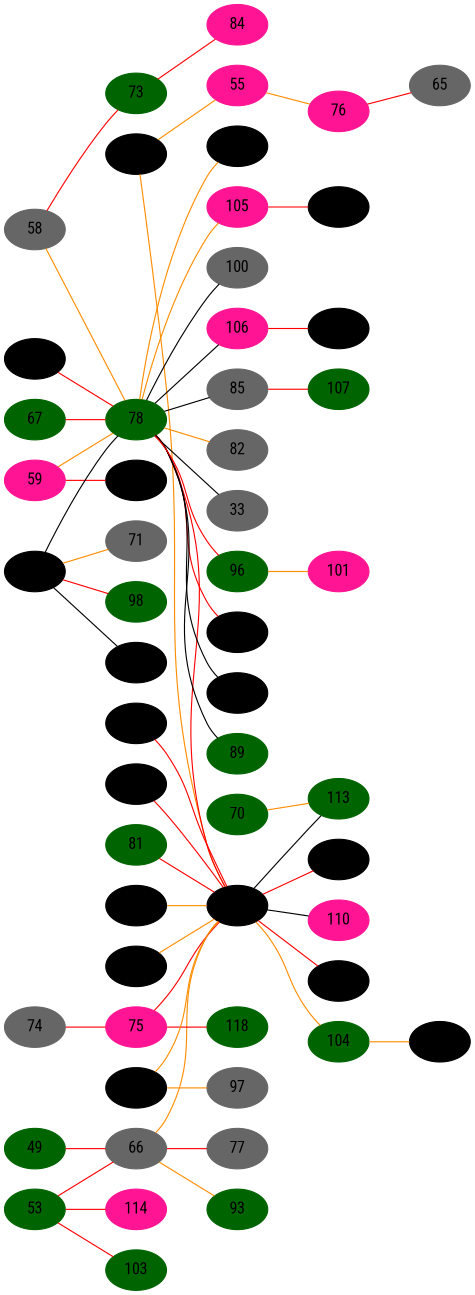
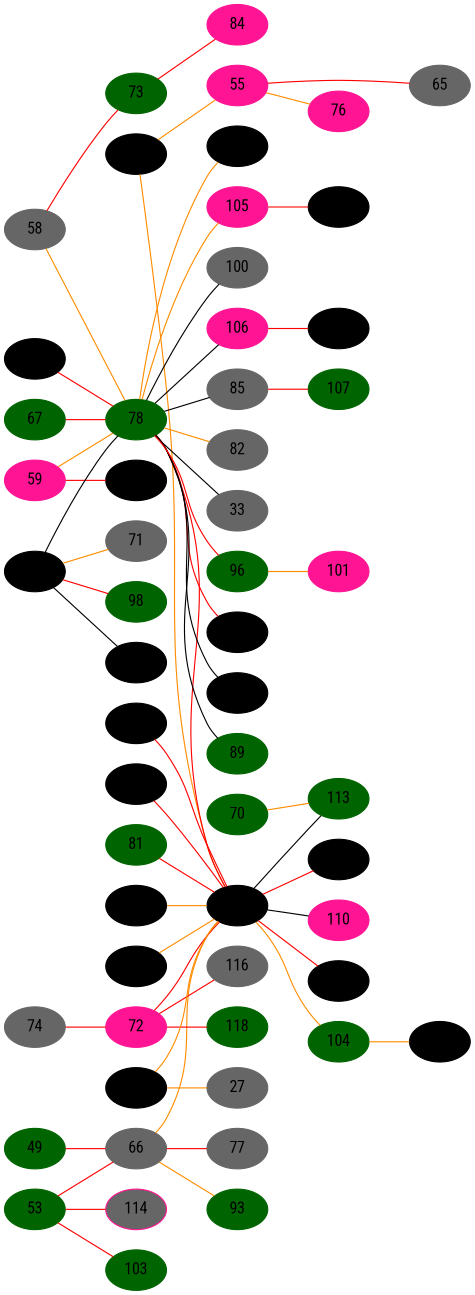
(389, 98) -> (339, 80)
none -> (237, 966)
(136, 1027) -> (136, 1027)
(237, 1088) -> (237, 1088)
(136, 1209) -> (136, 1209)
